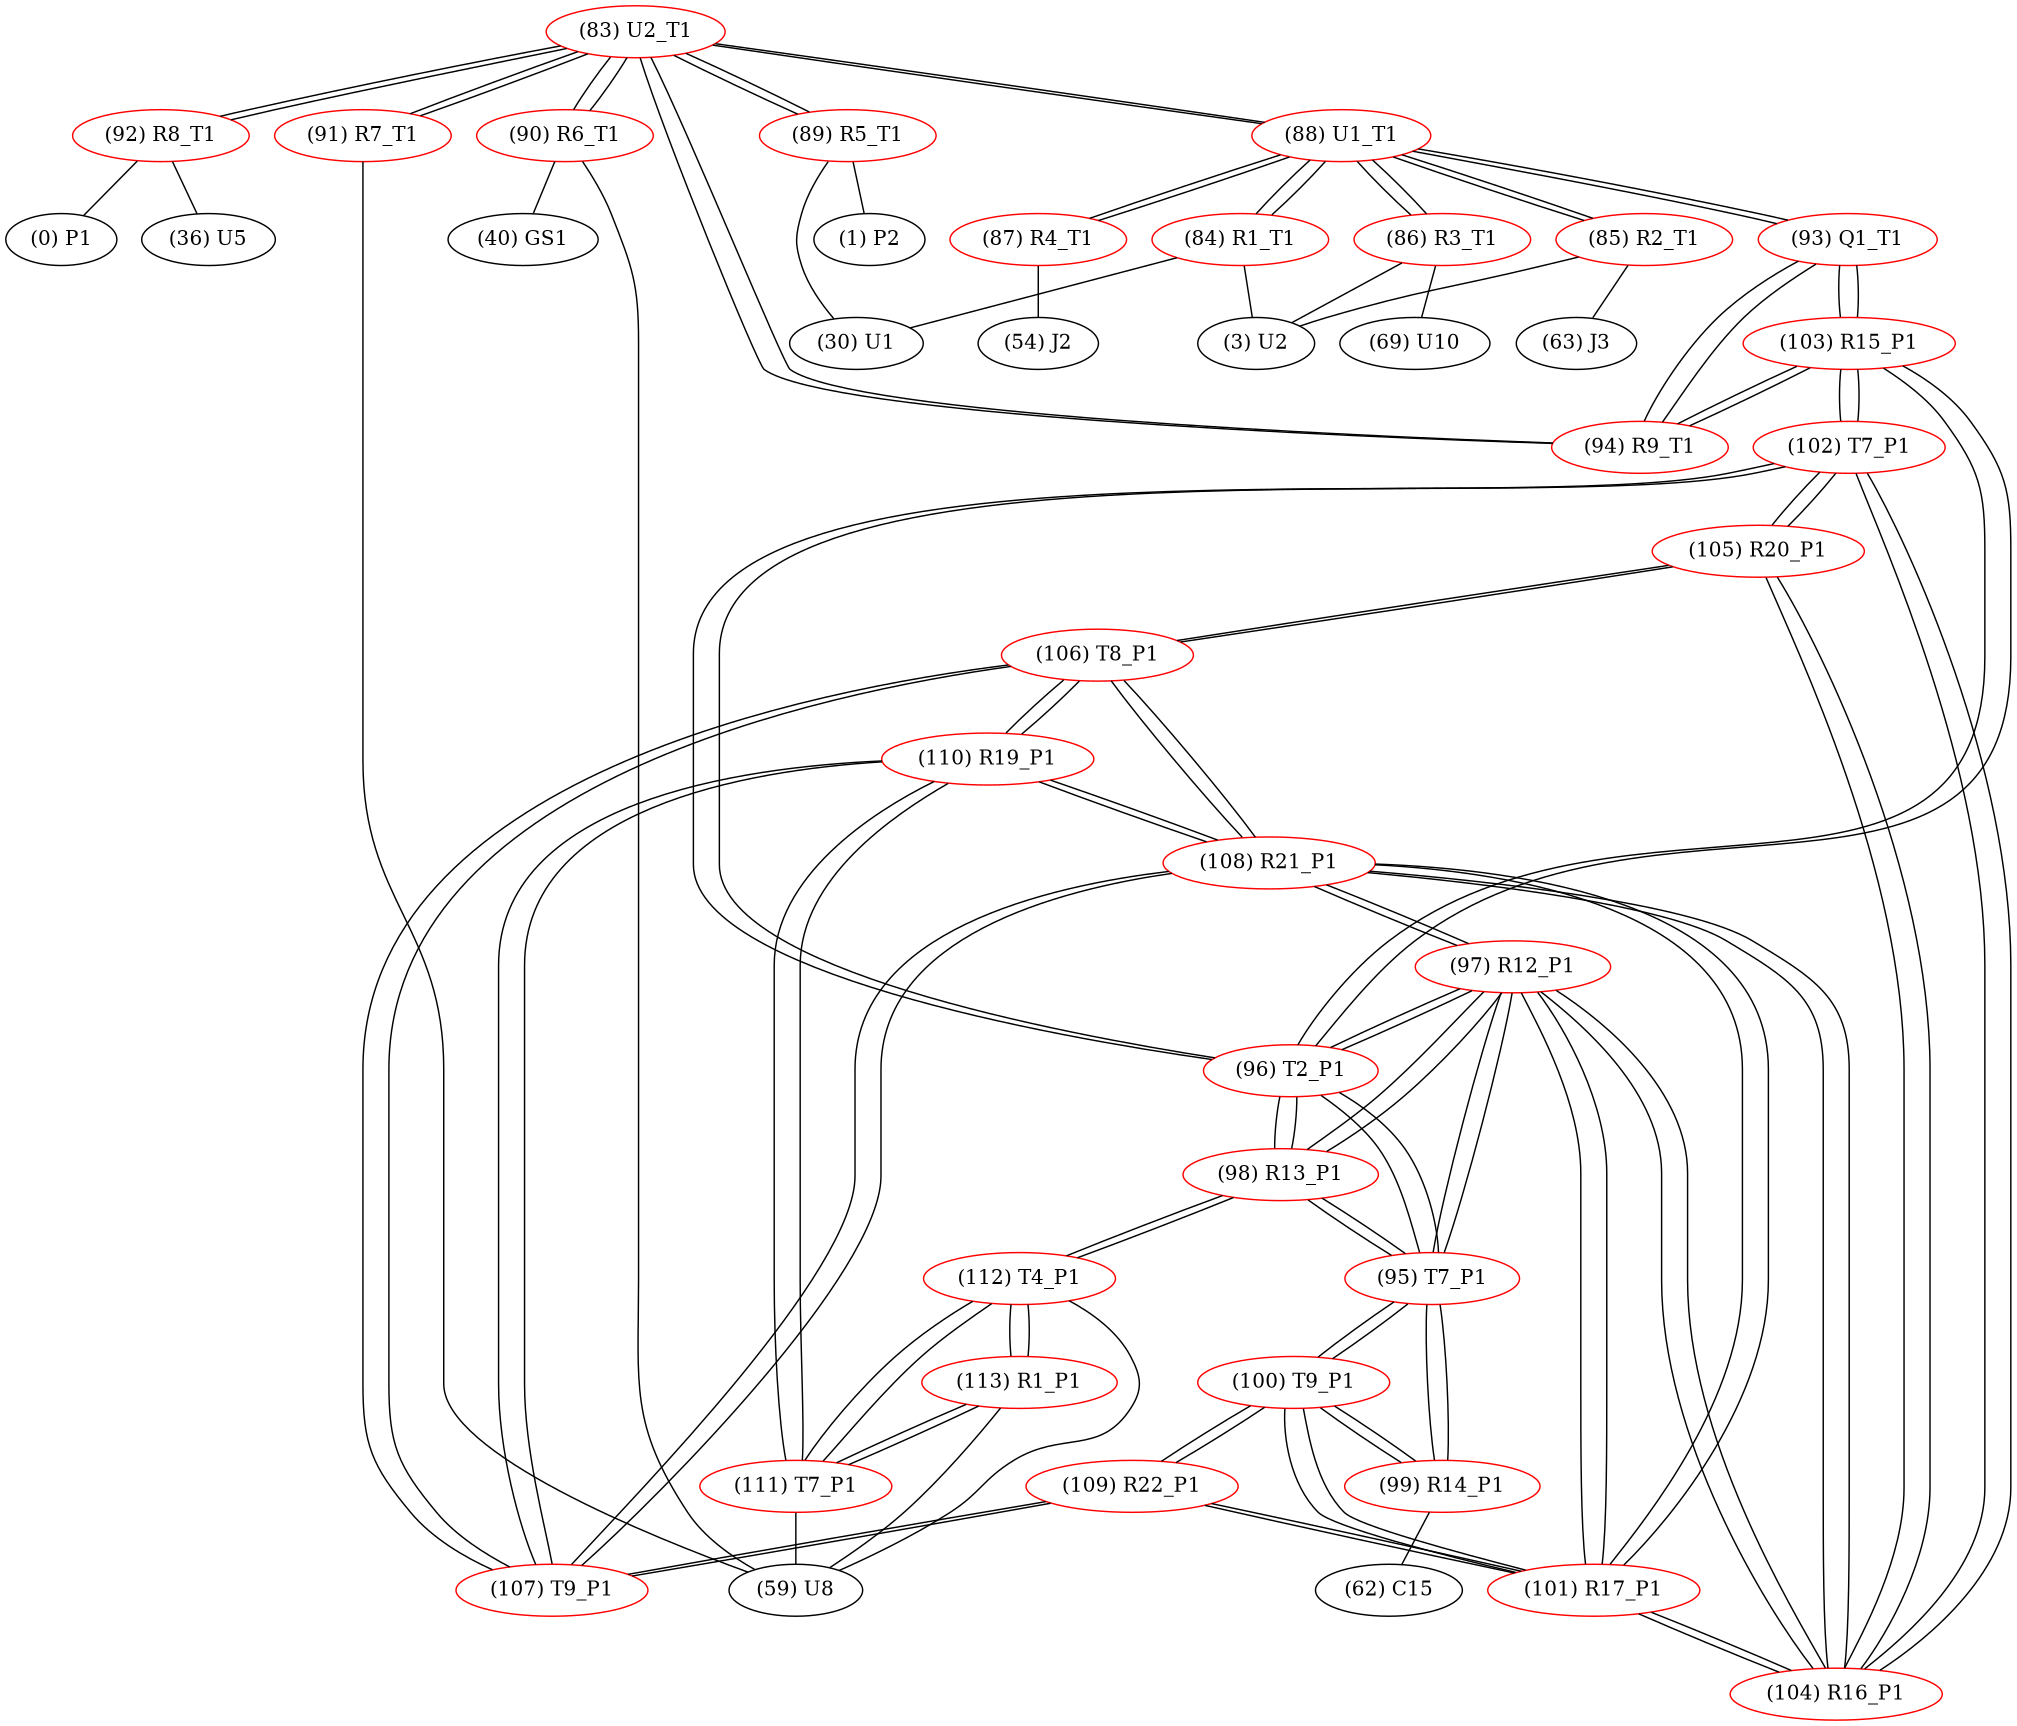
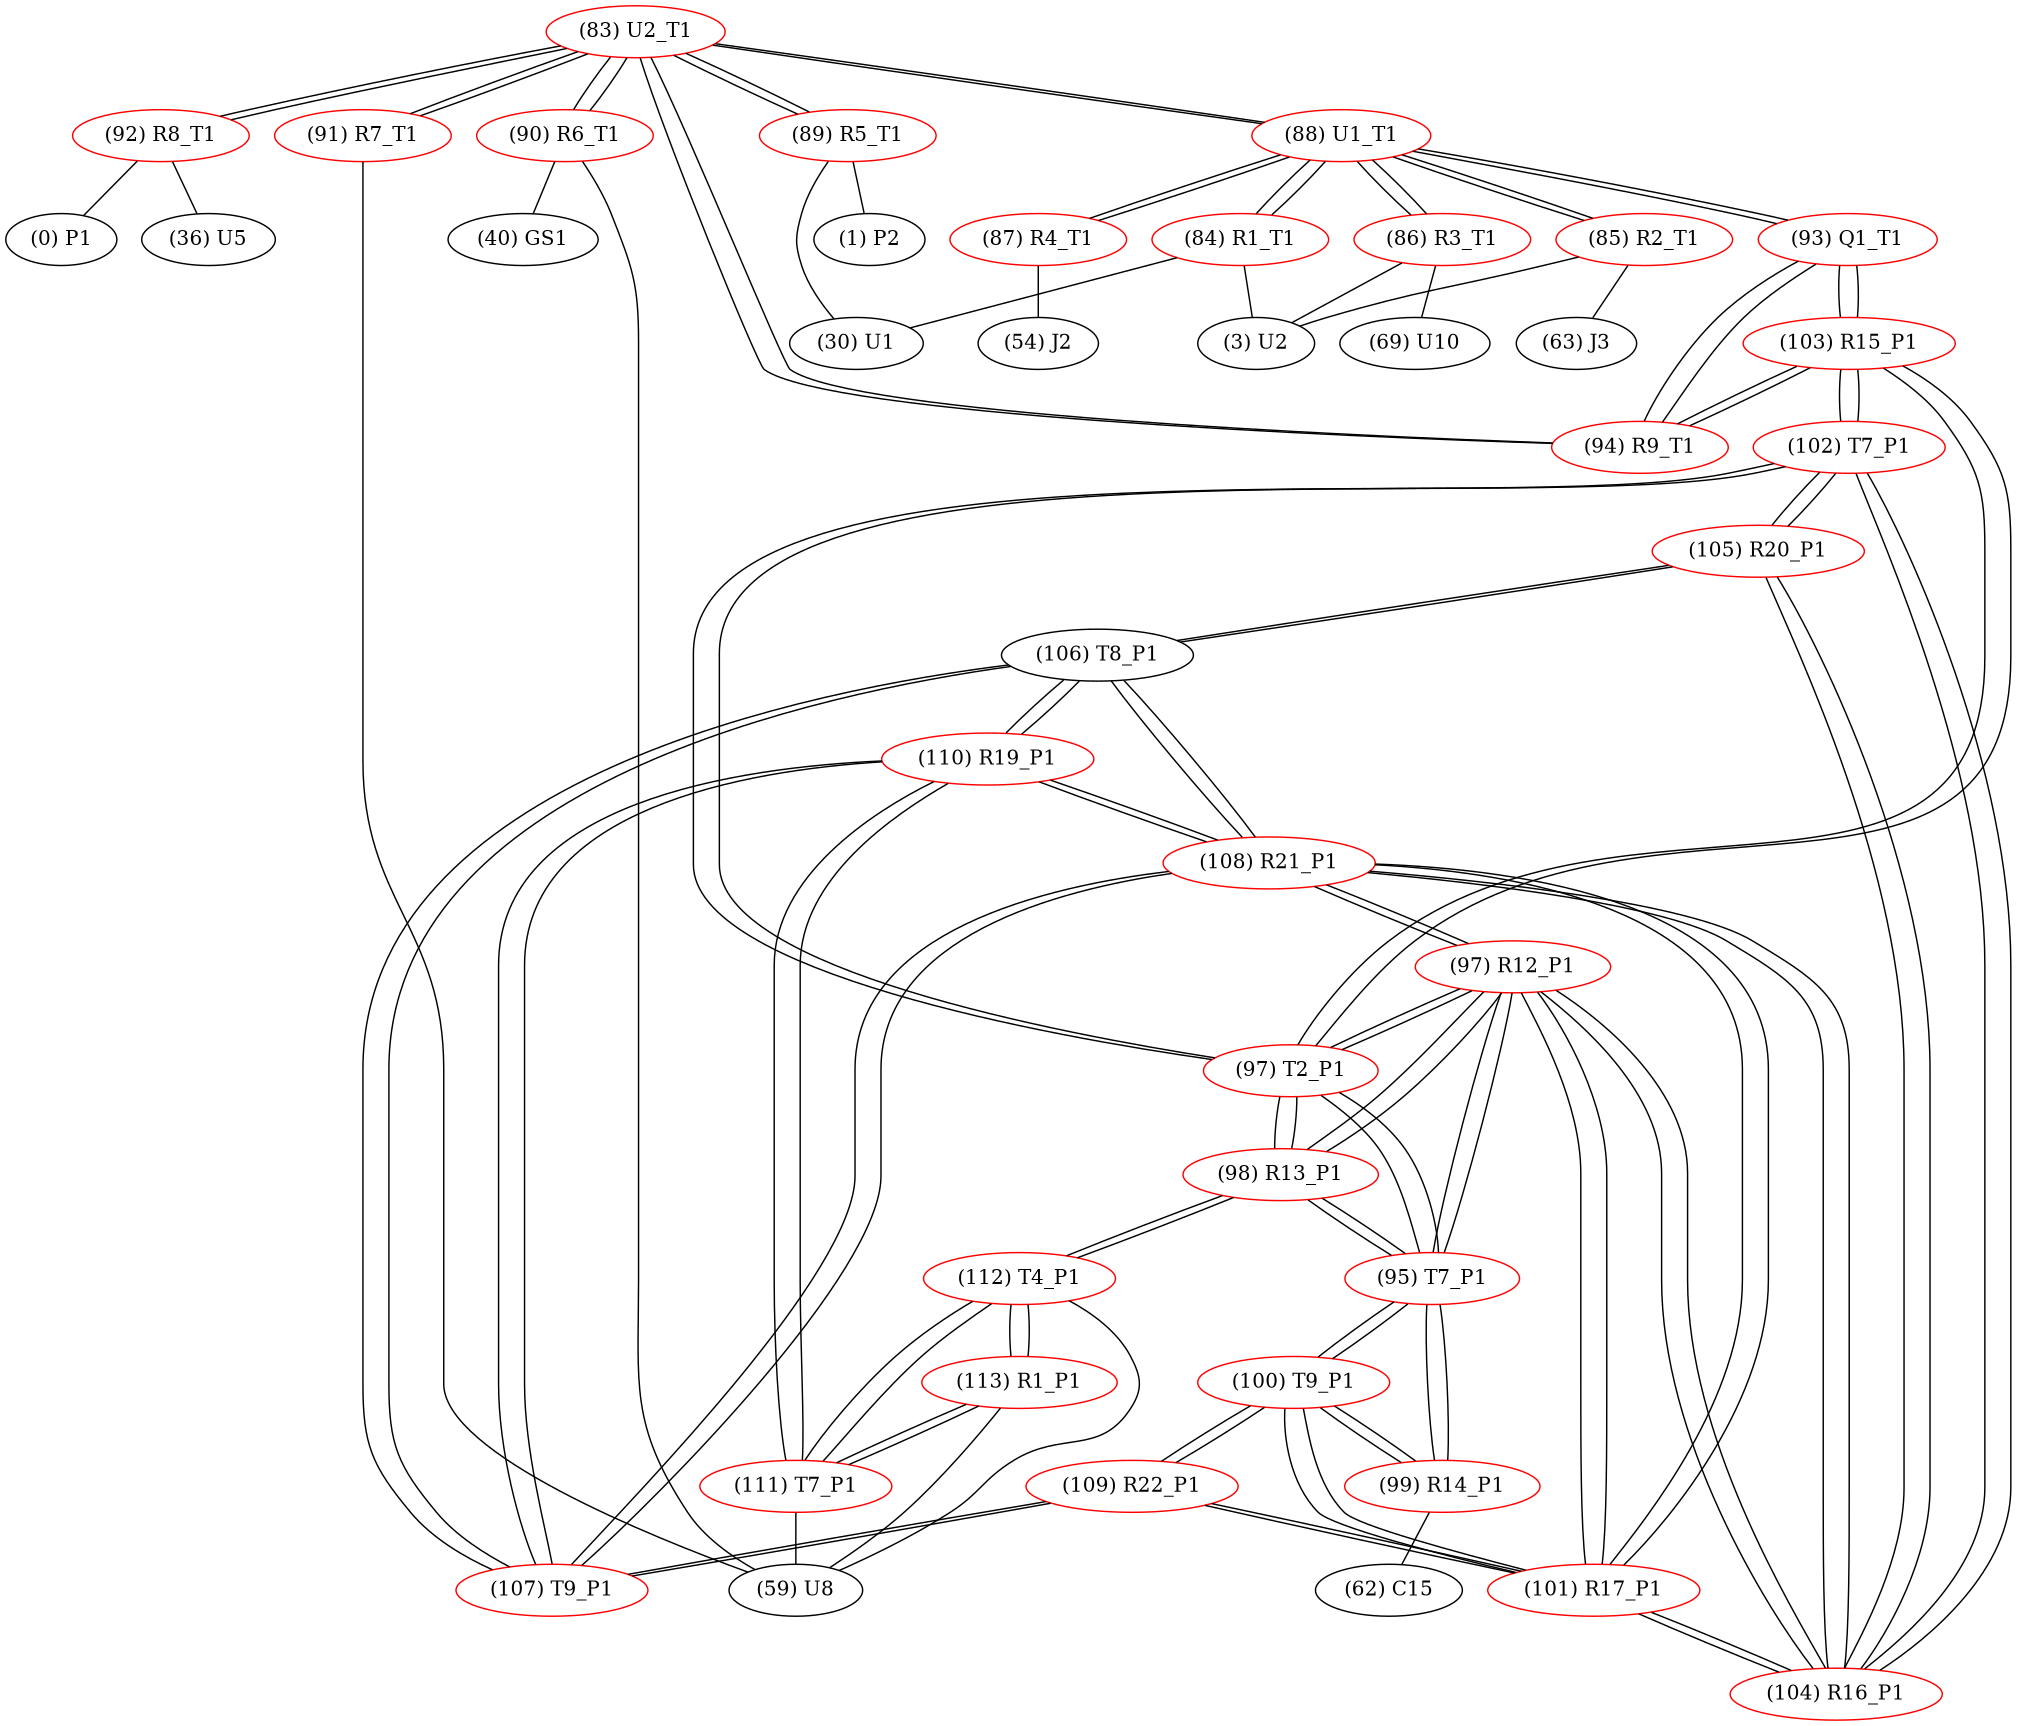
(1097, 655) -> (1097, 655)
(1291, 1071) -> (1291, 1071)
